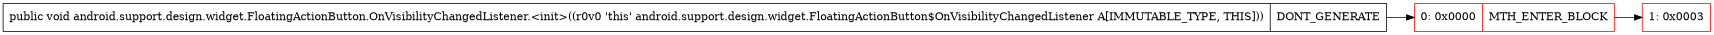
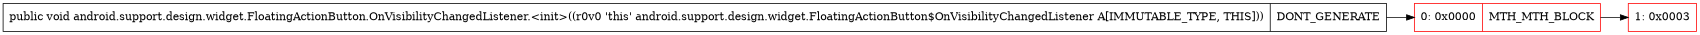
(1548, 17) -> (1541, 17)
